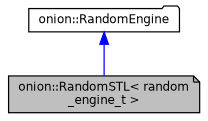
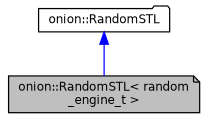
(104, 20) -> (104, 20)
